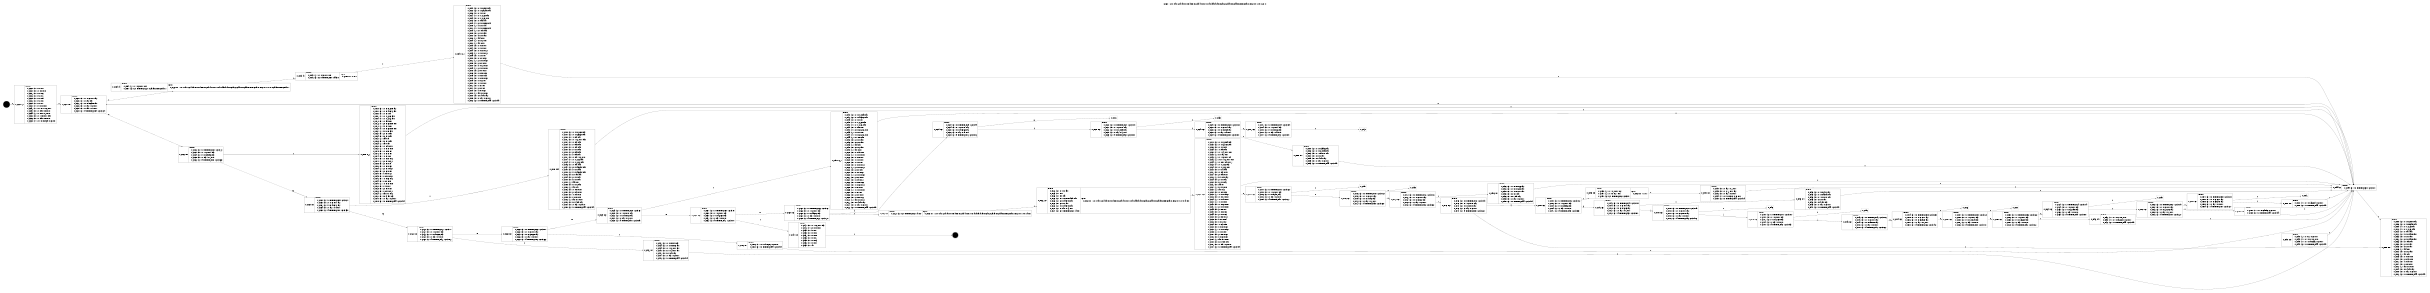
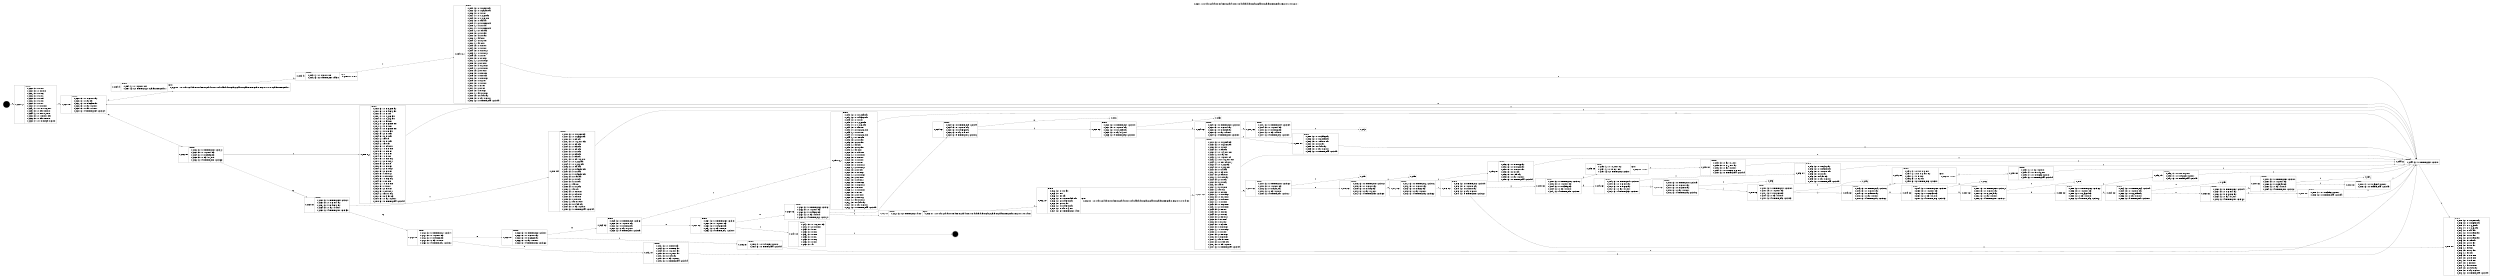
none -> (1924, 176)
